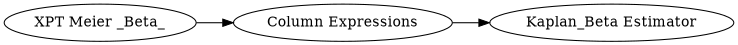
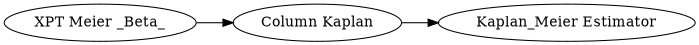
(343, 23) -> (317, 23)
(612, 23) -> (567, 23)
